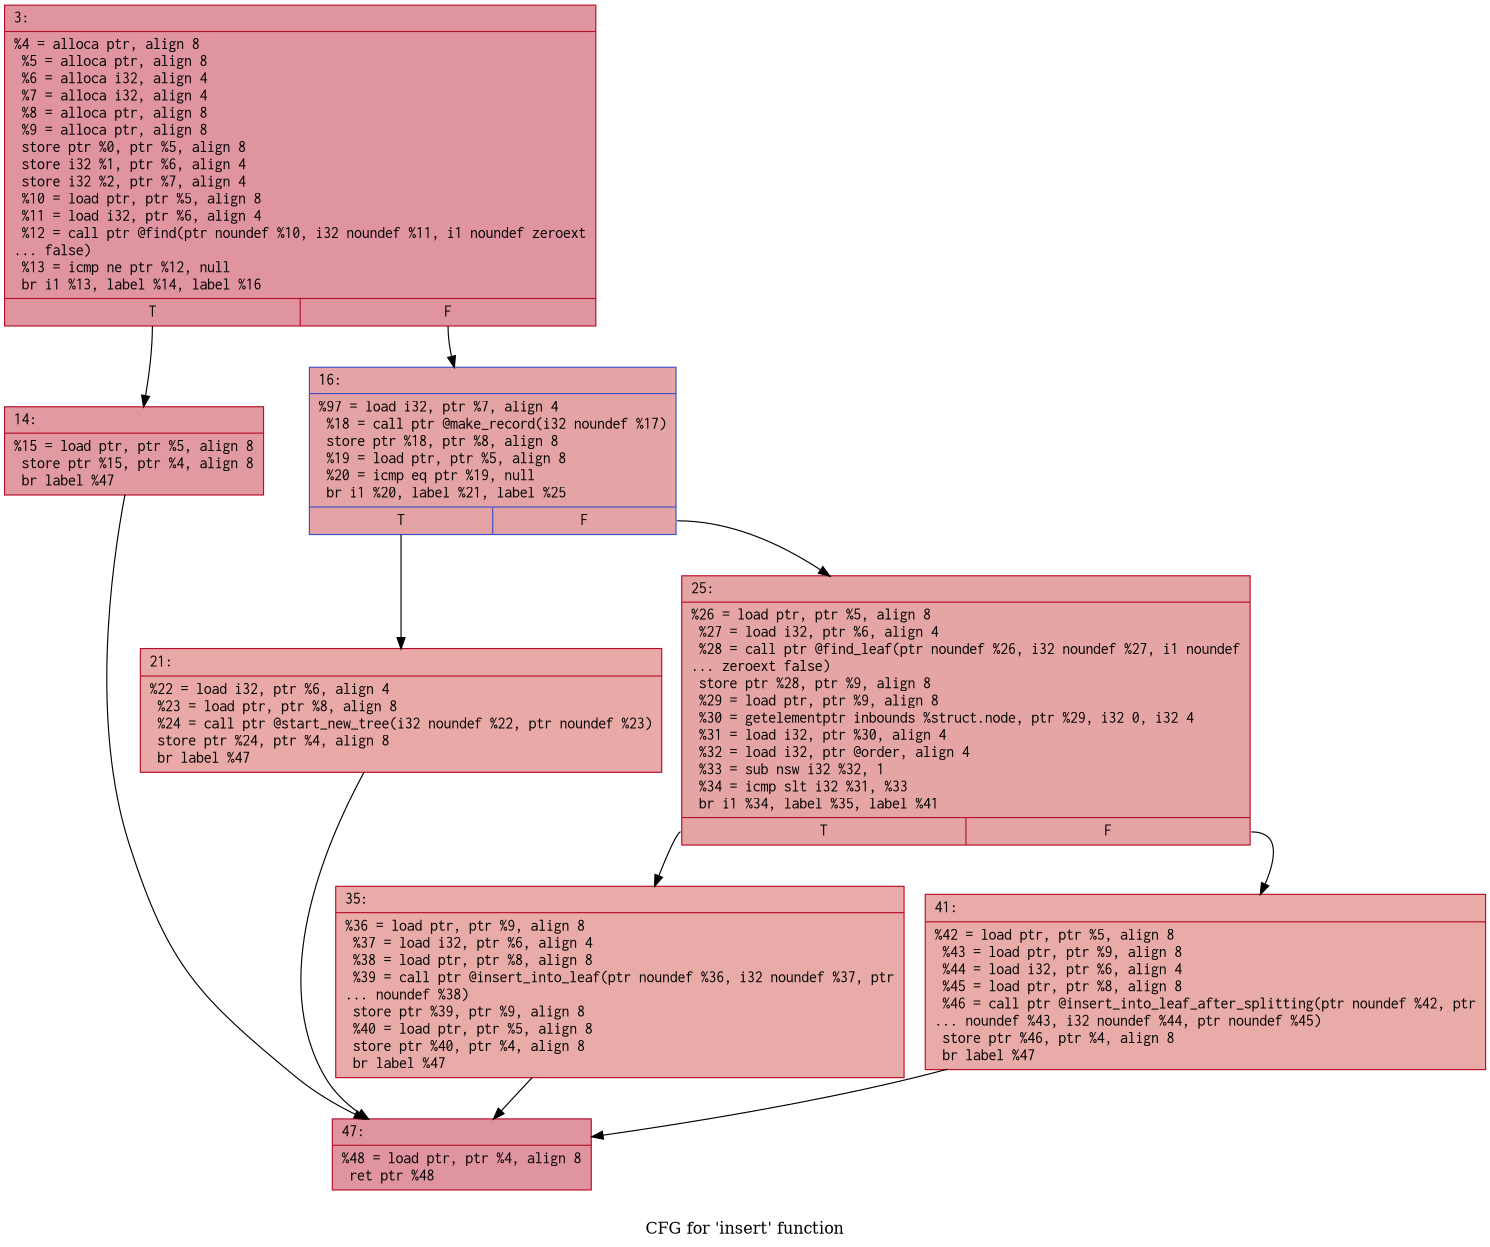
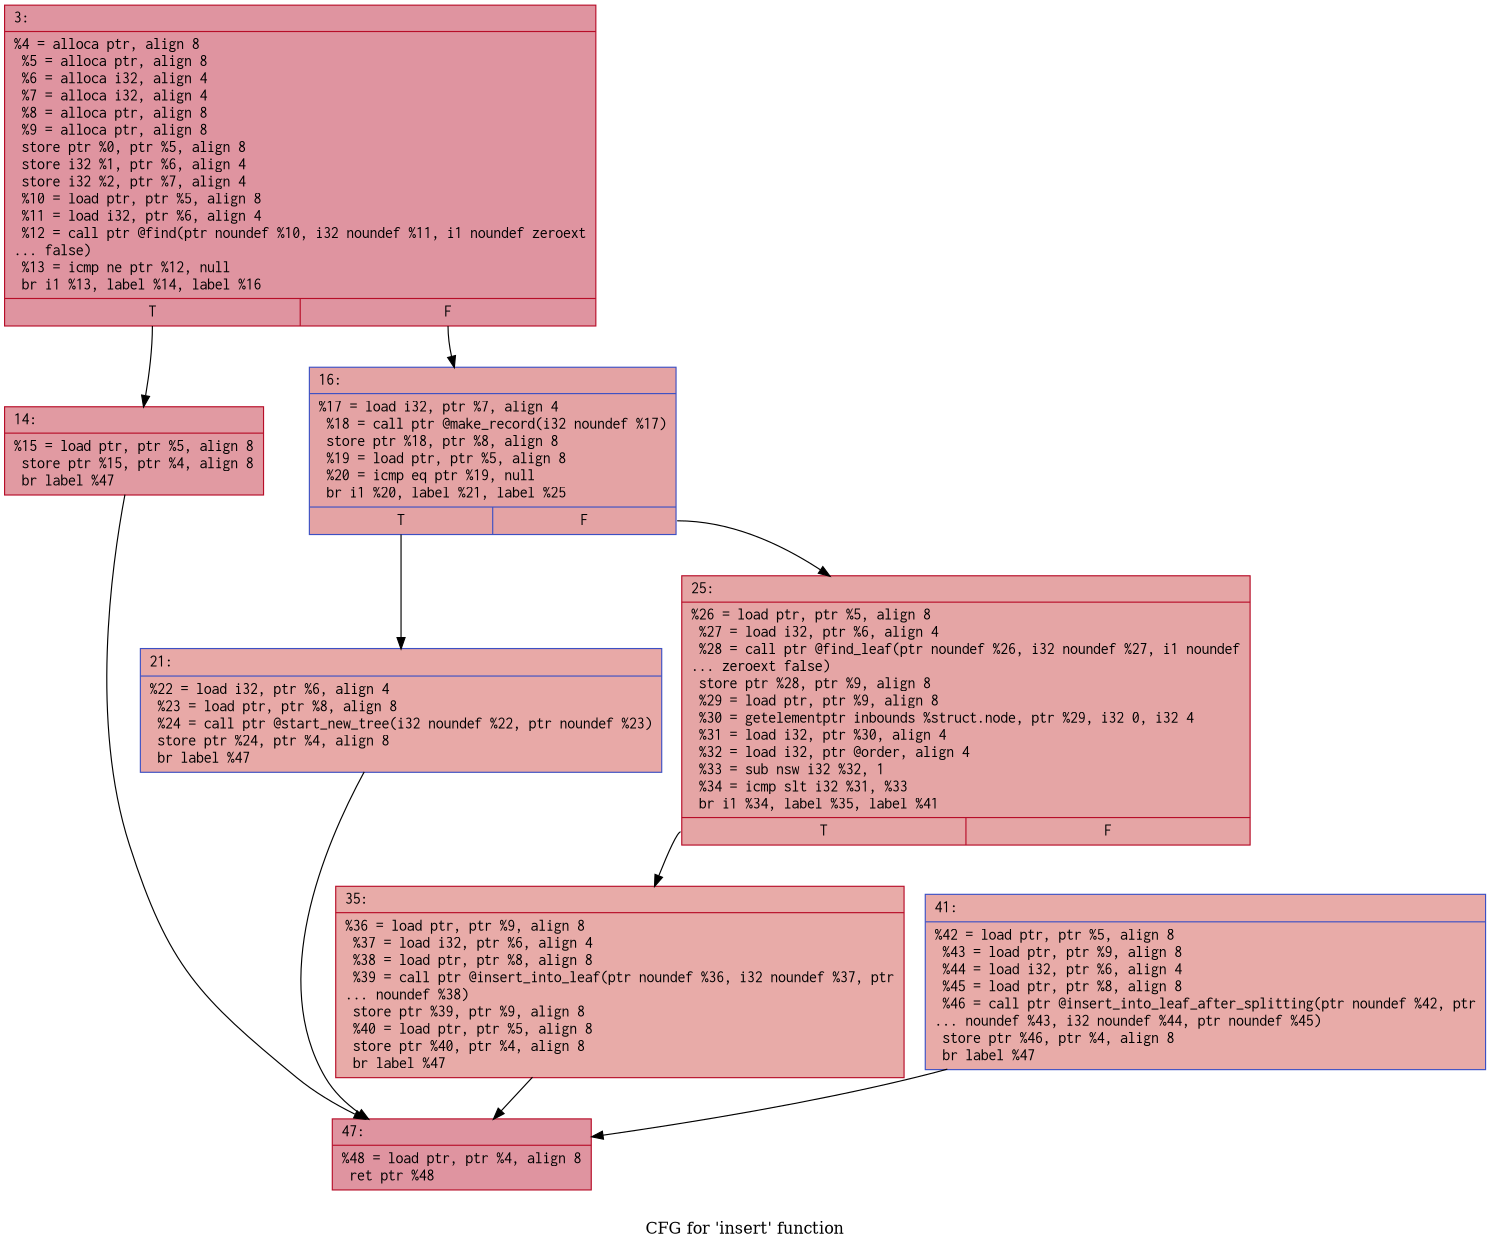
(439, 407) -> (439, 407)
(401, 710) -> (401, 710)
(1273, 852) -> none
(1205, 982) -> (1205, 982)
